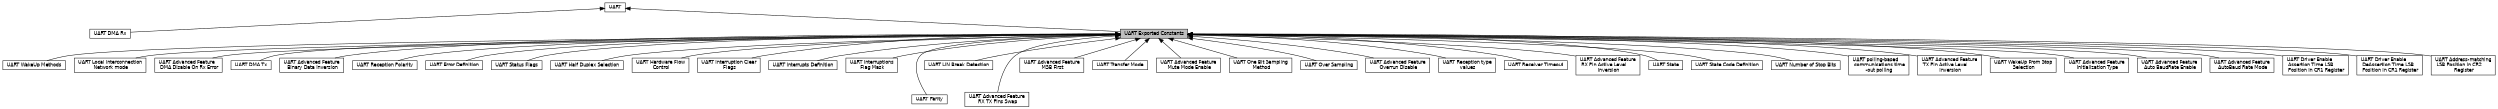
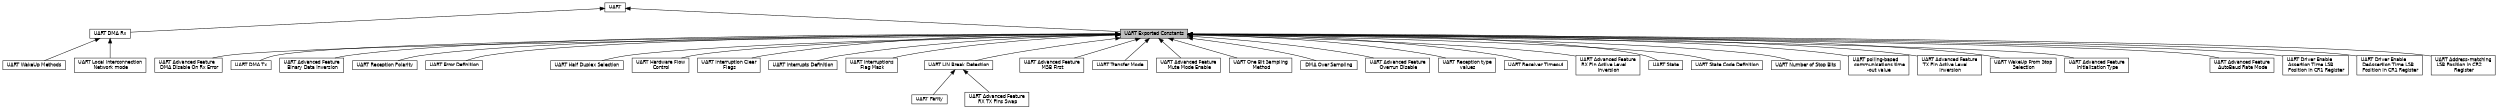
(581, 40) -> (70, 50)
(625, 41) -> (110, 50)
(996, 41) -> (942, 84)
(1044, 45) -> (978, 83)
(517, 65) -> none
(1329, 65) -> (1329, 65)
(1879, 65) -> (1879, 65)
(2169, 65) -> none
